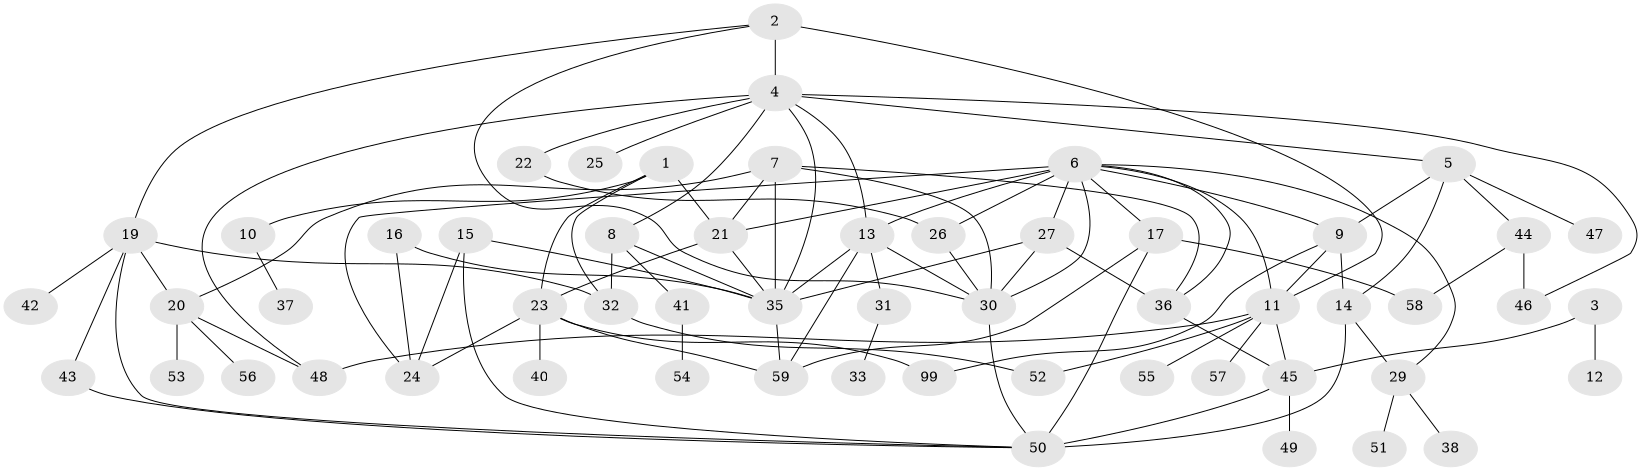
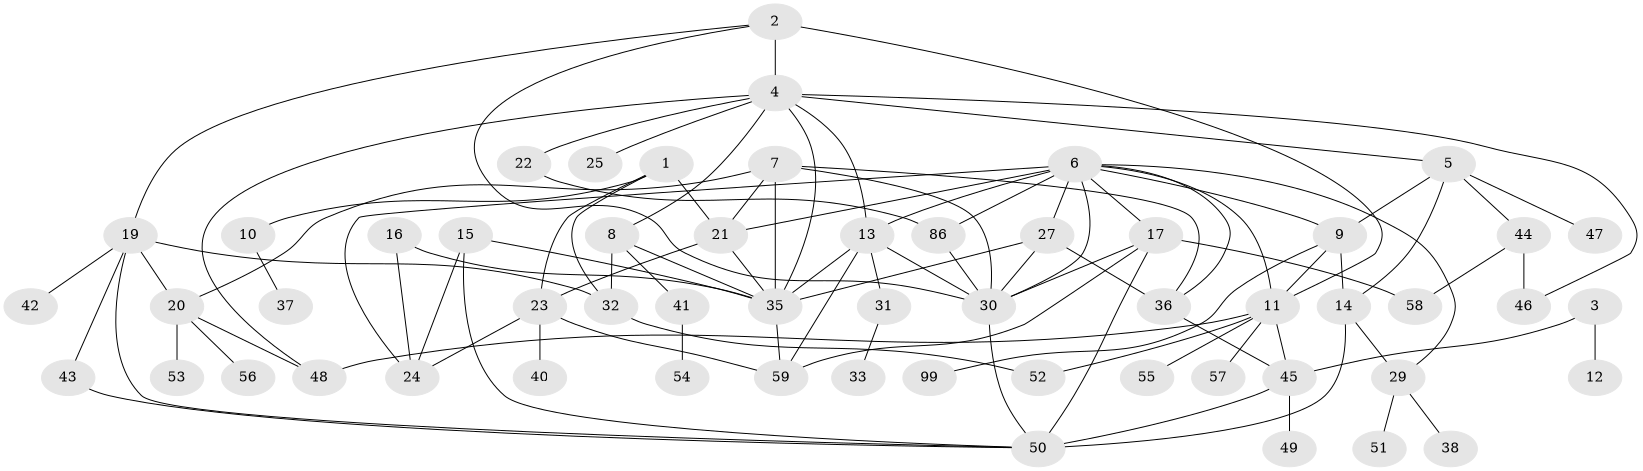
(938, 235) -> (938, 235)
none -> (1073, 271)
(690, 342) -> none
